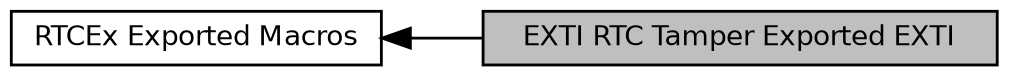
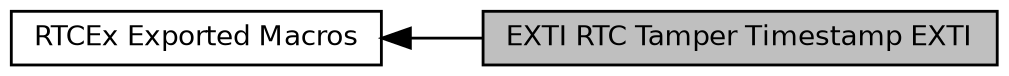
(740, 38) -> (740, 38)
